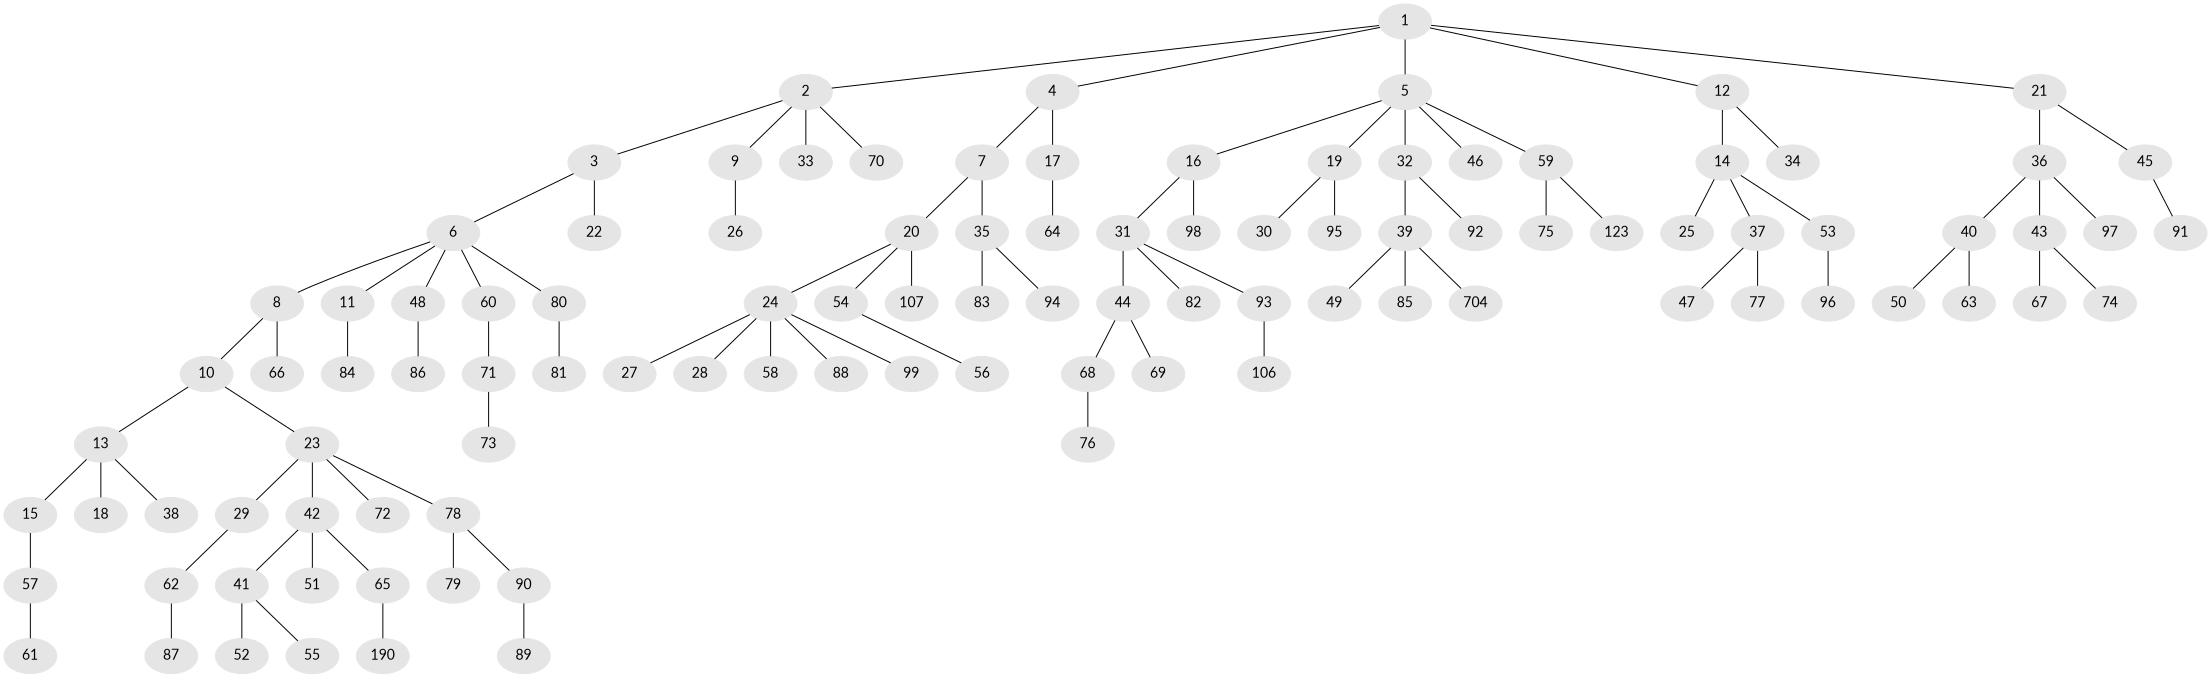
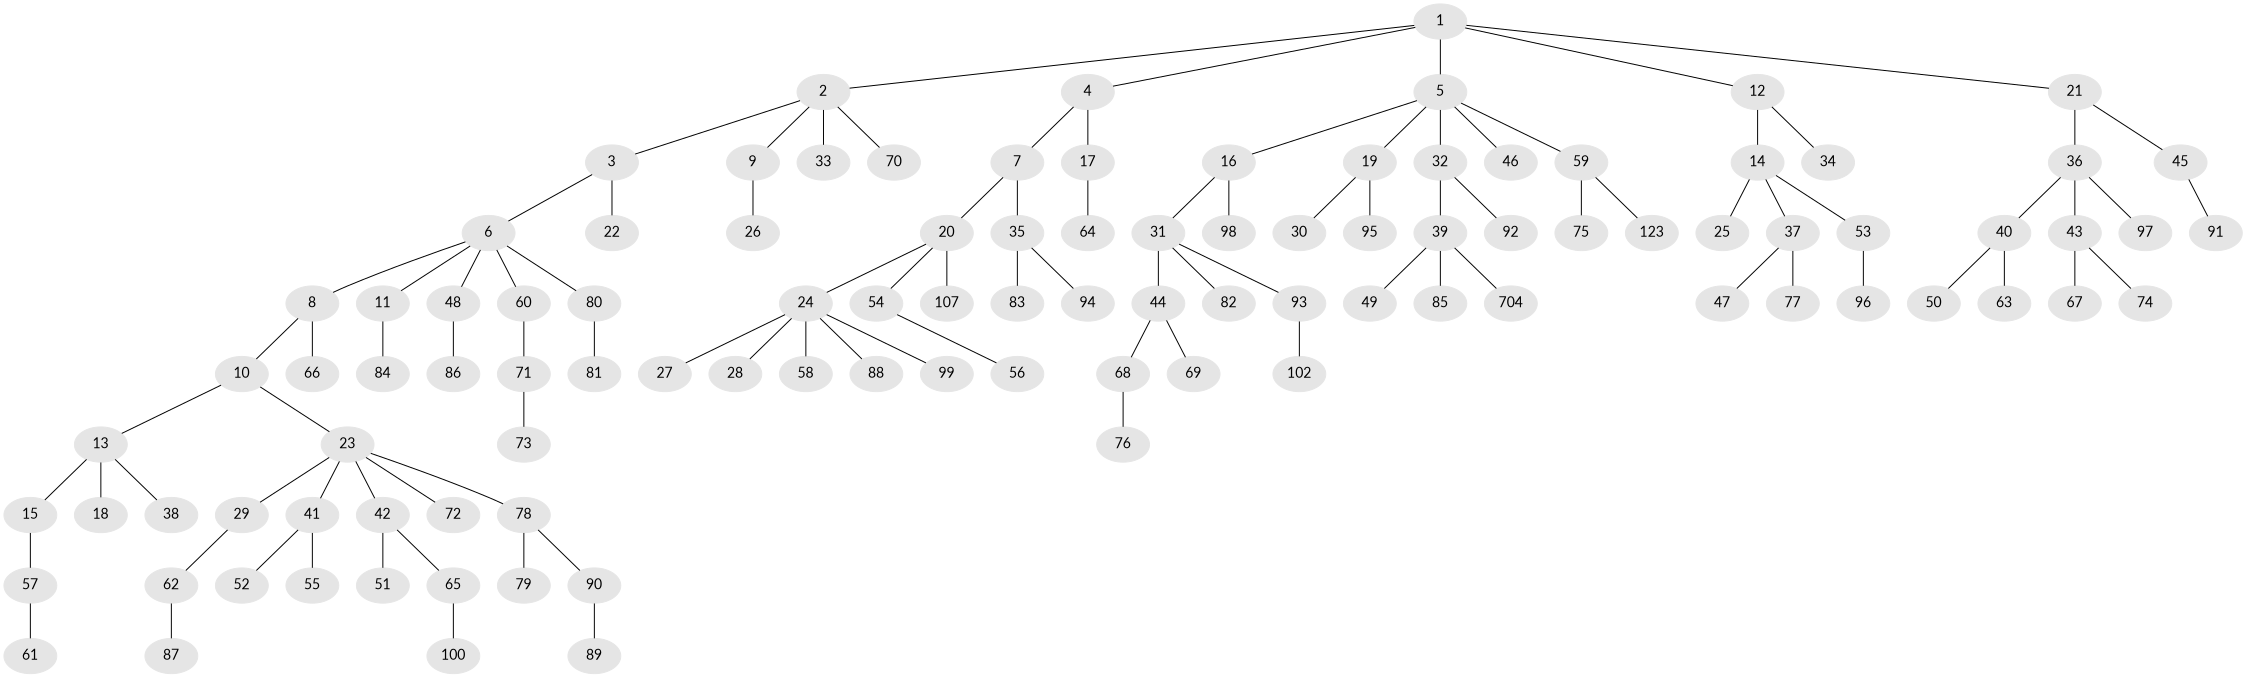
(1264, 374) -> (1299, 374)
(277, 550) -> (330, 480)
(383, 656) -> (453, 656)
